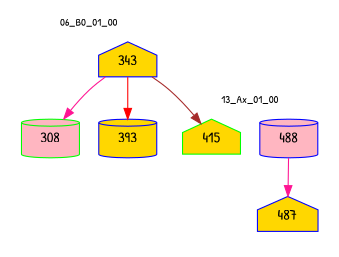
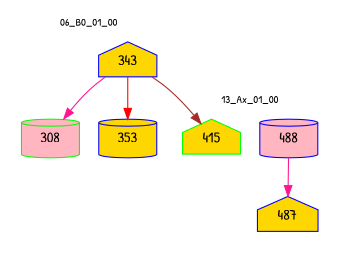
(128, 138) -> (128, 138)
